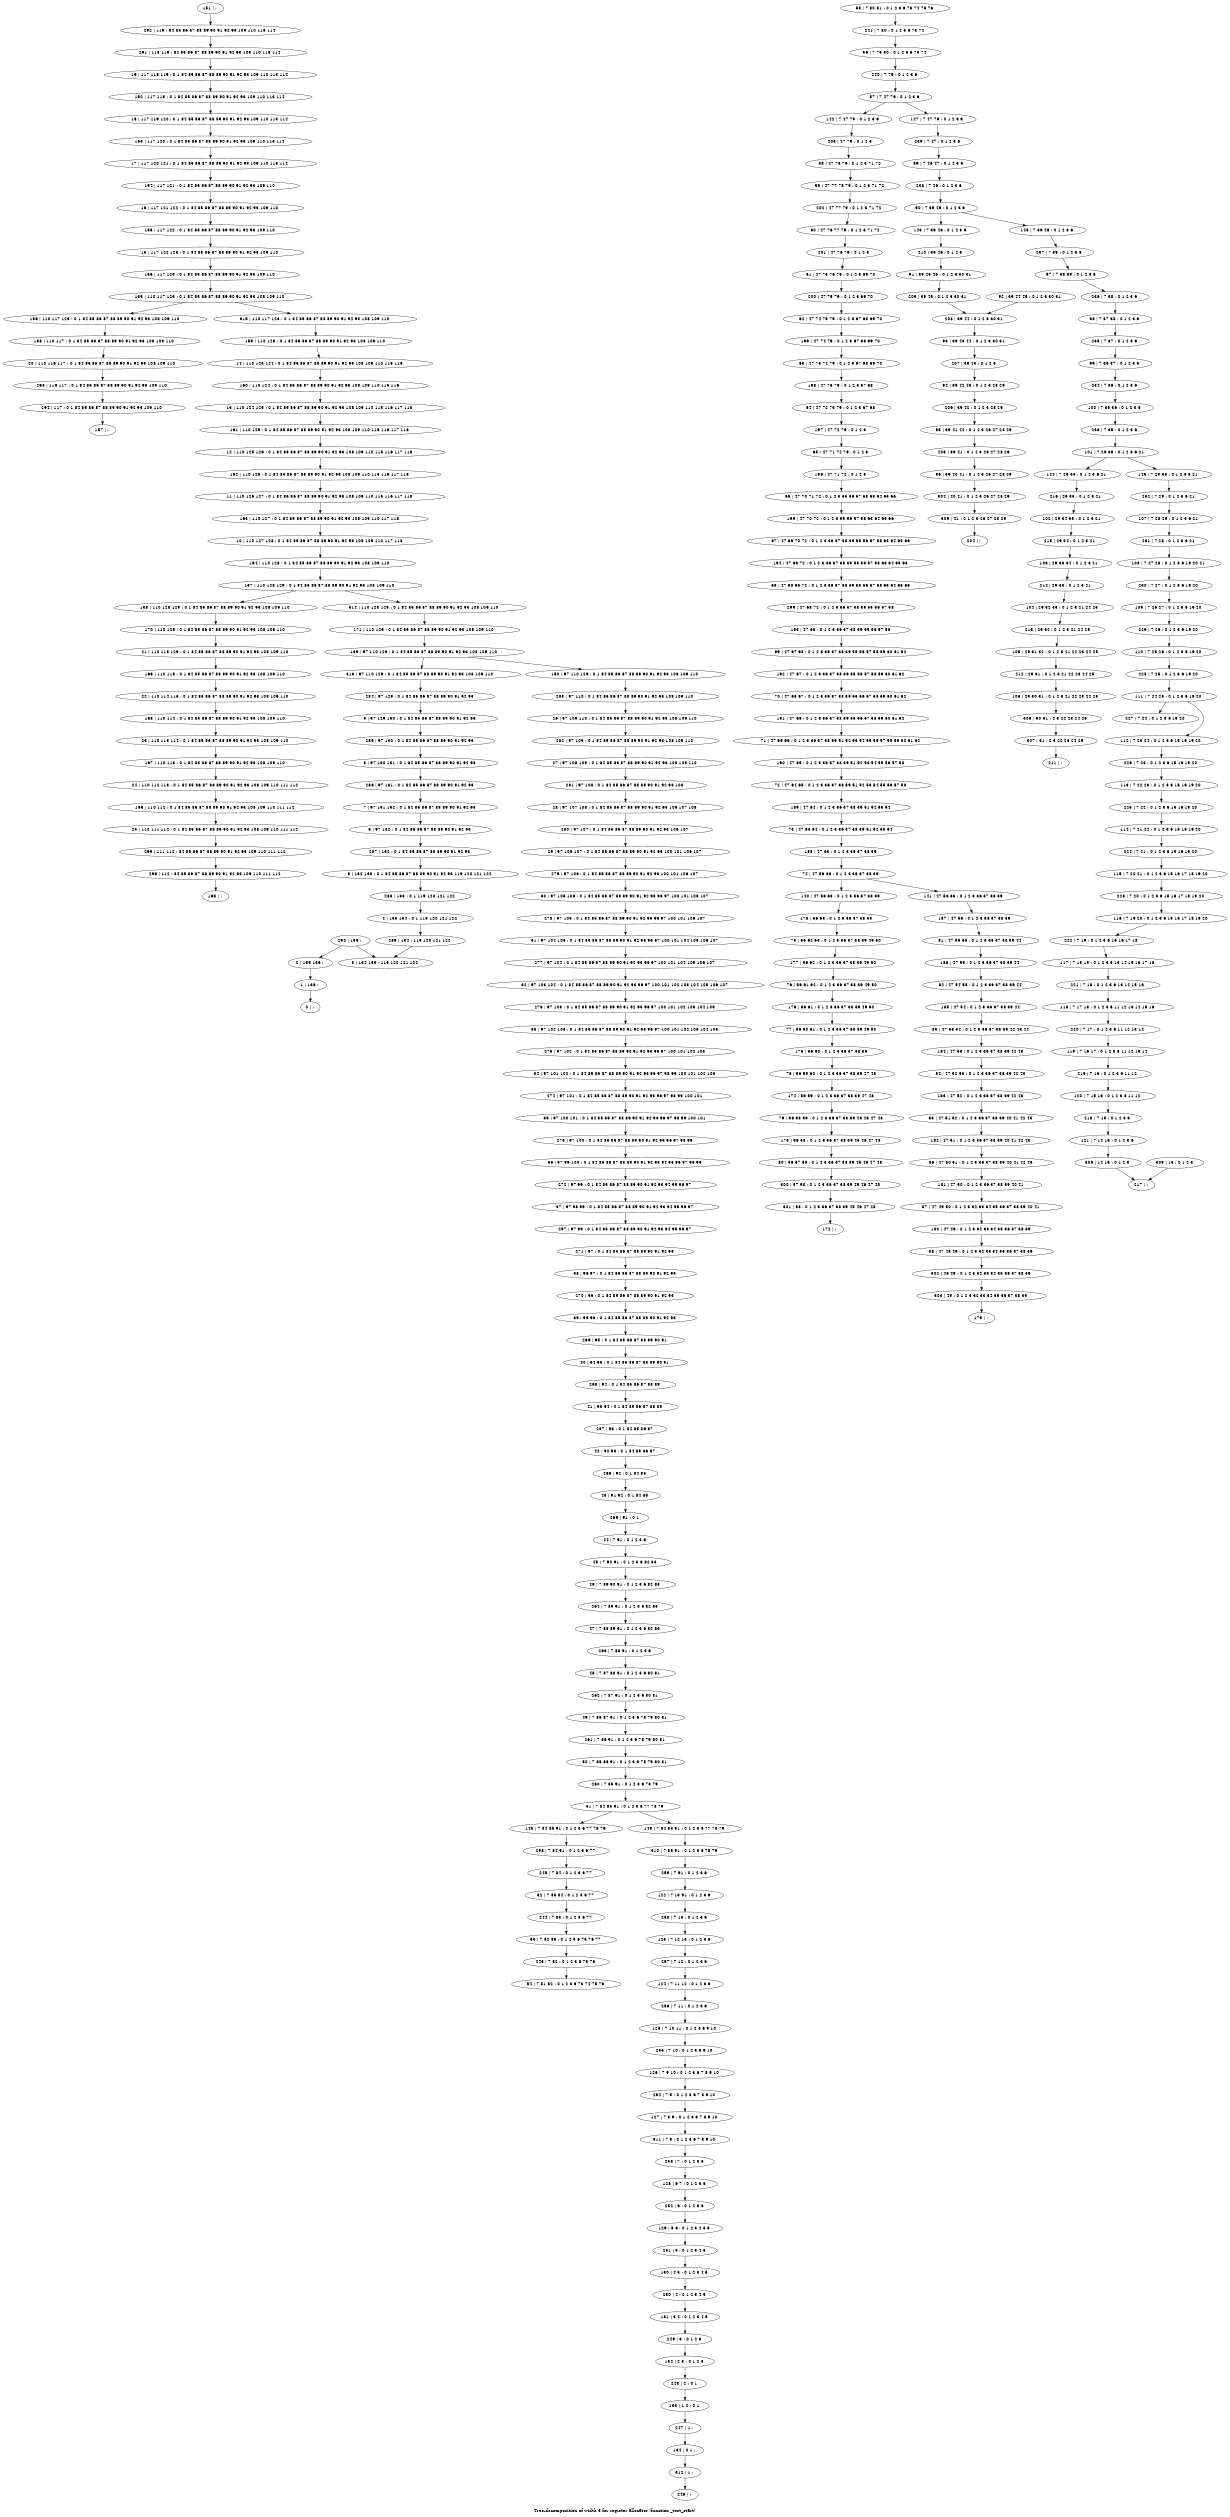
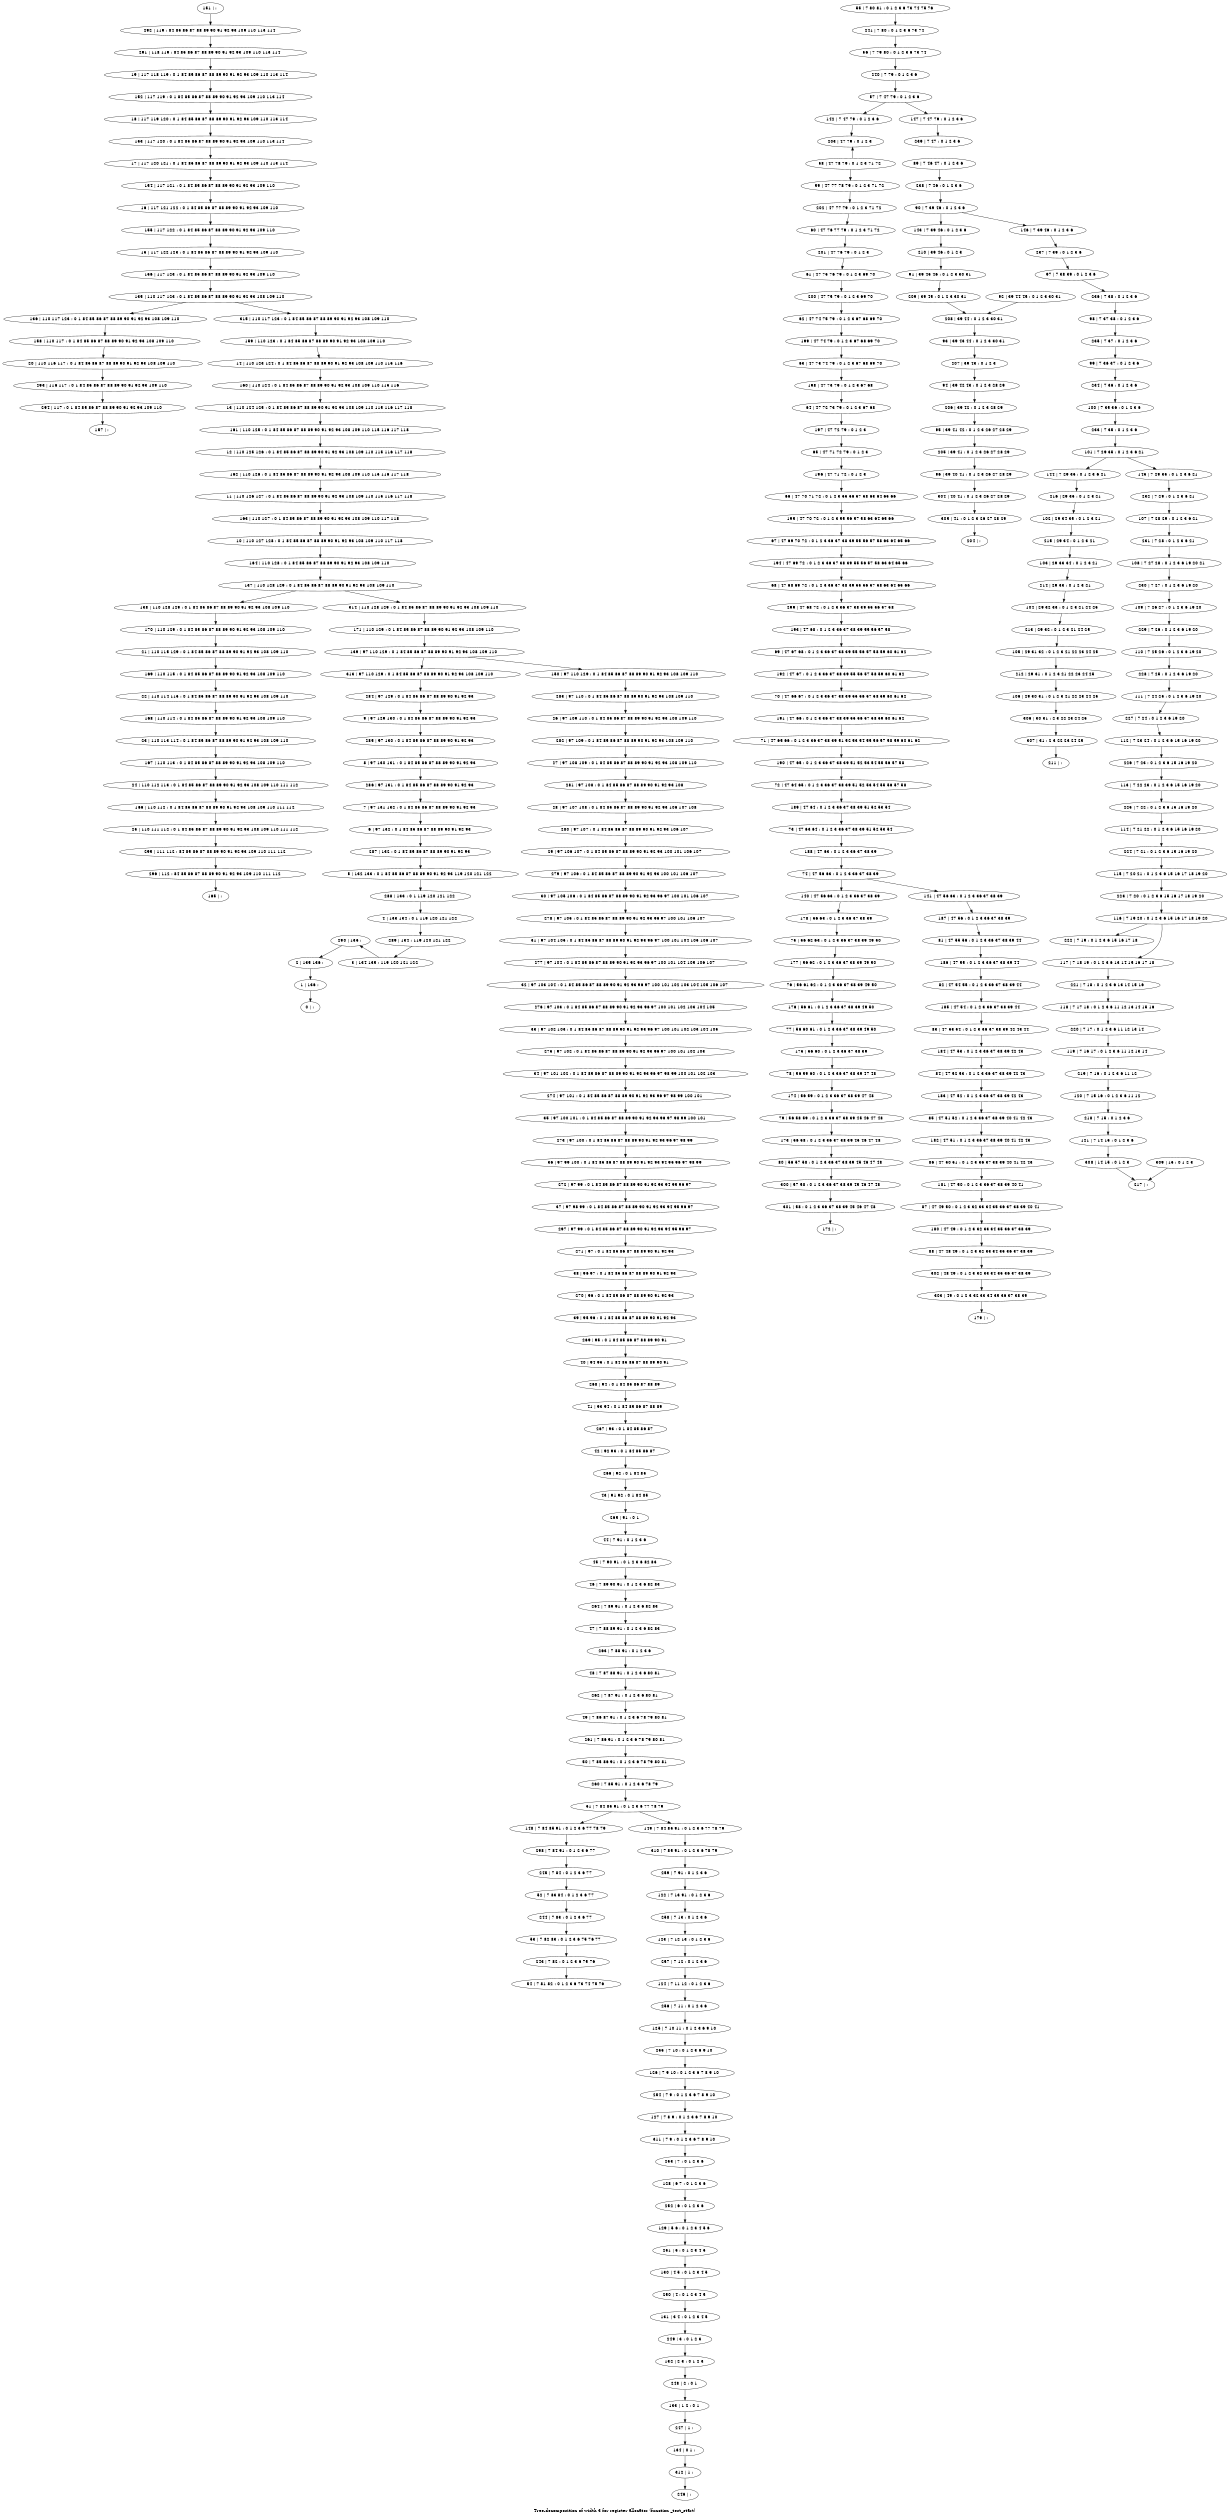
(849, 151) -> (853, 154)
(939, 151) -> none
(841, 706) -> none
(1204, 718) -> (1158, 728)
(1105, 950) -> (1158, 945)
(365, 951) -> (371, 952)
